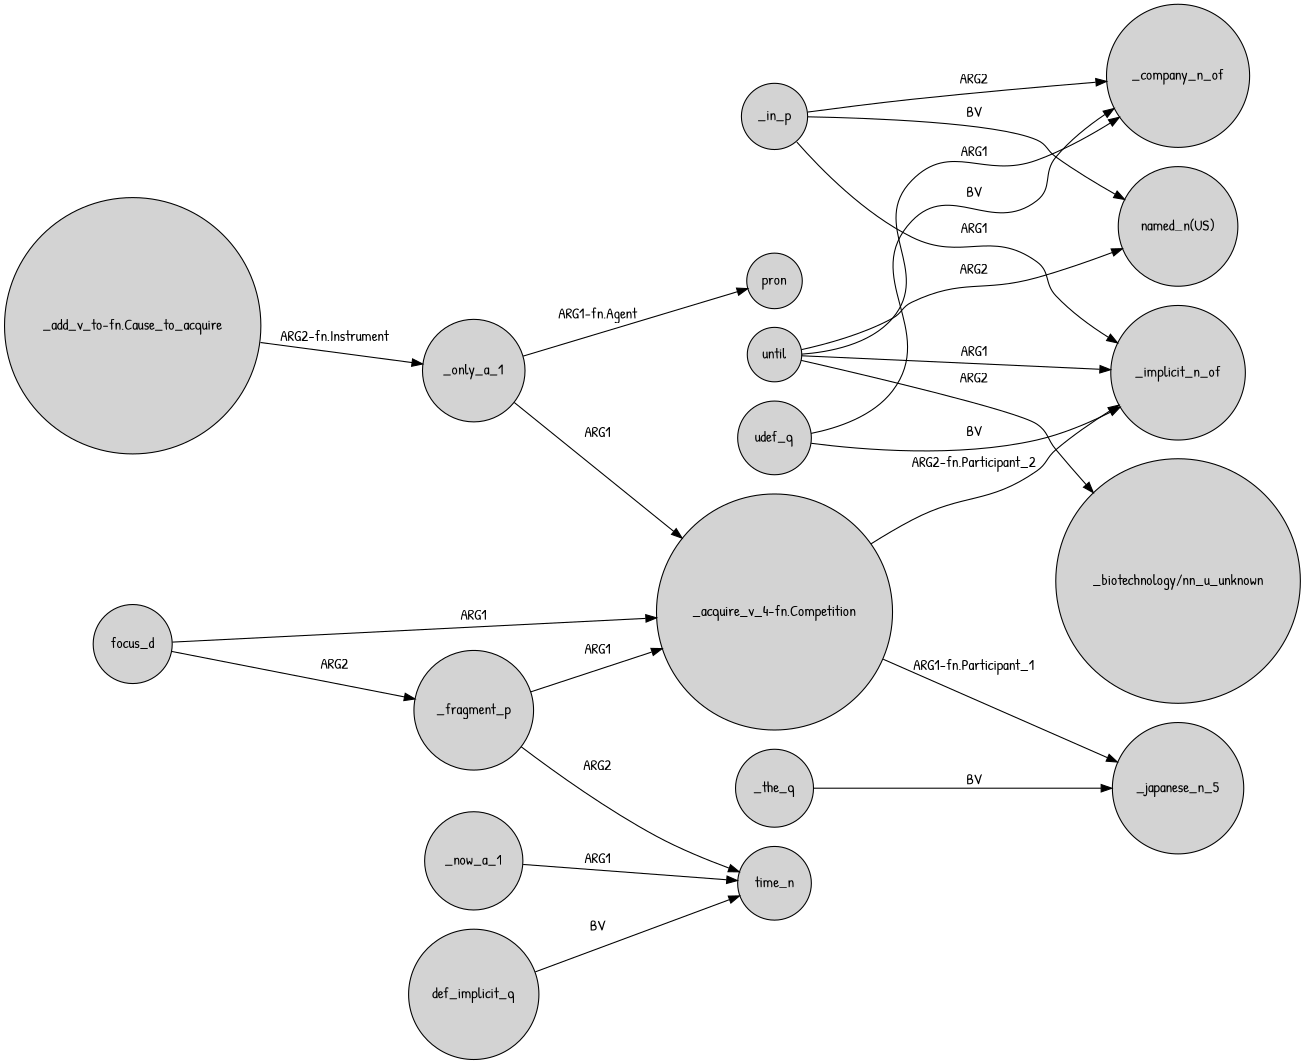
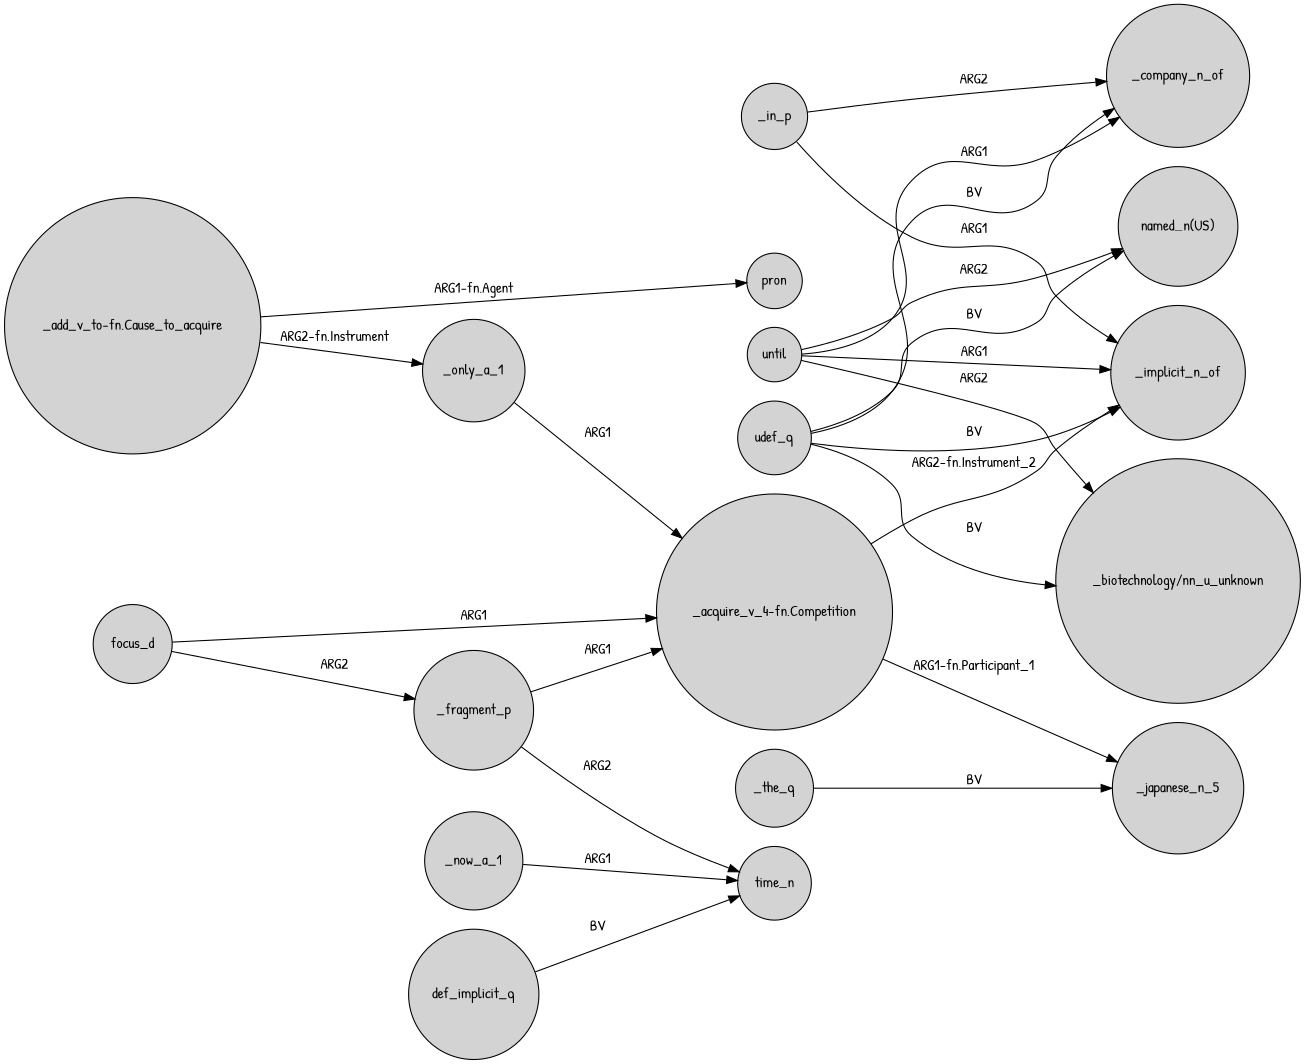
(971, 126) -> (953, 329)
(630, 324) -> (498, 300)
(974, 463) -> (974, 463)
none -> (910, 534)
